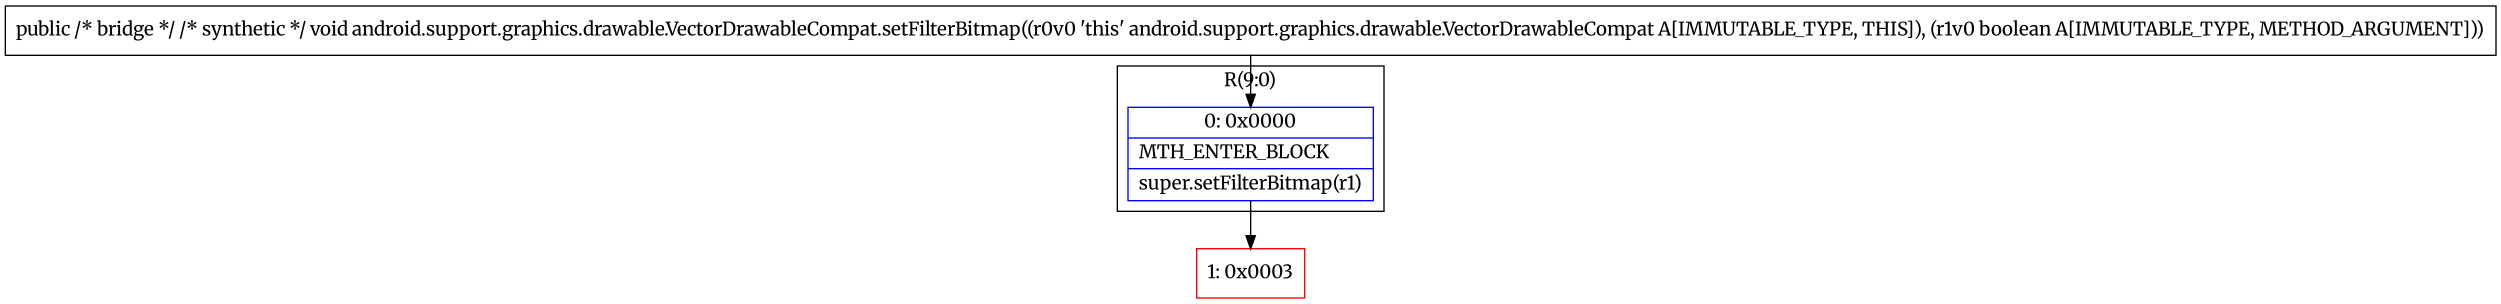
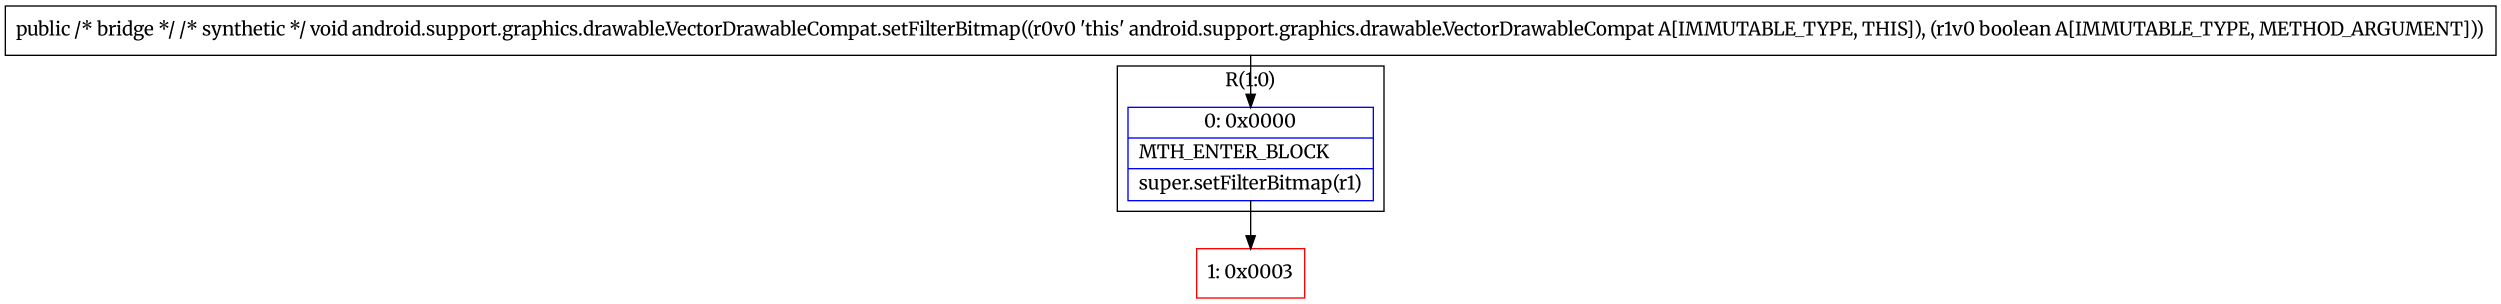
(1251, 81) -> (1251, 81)
